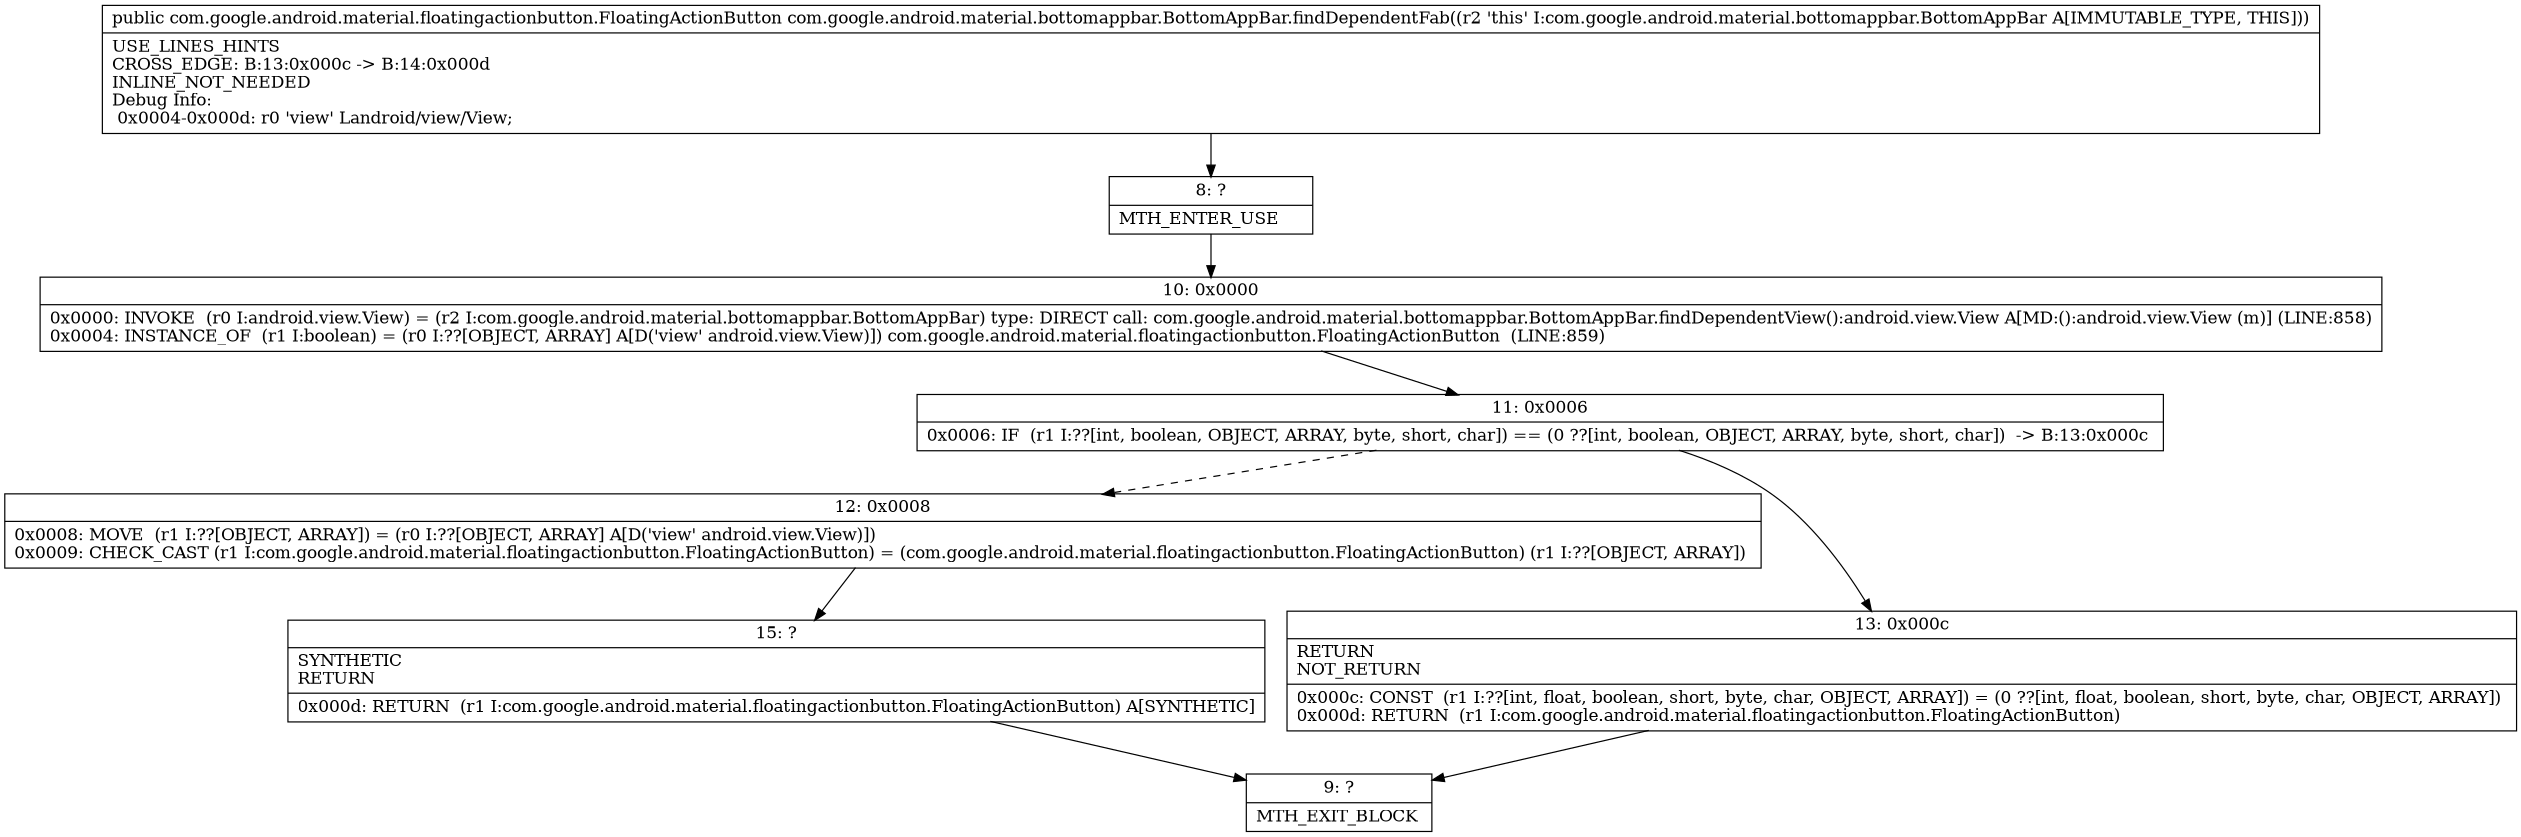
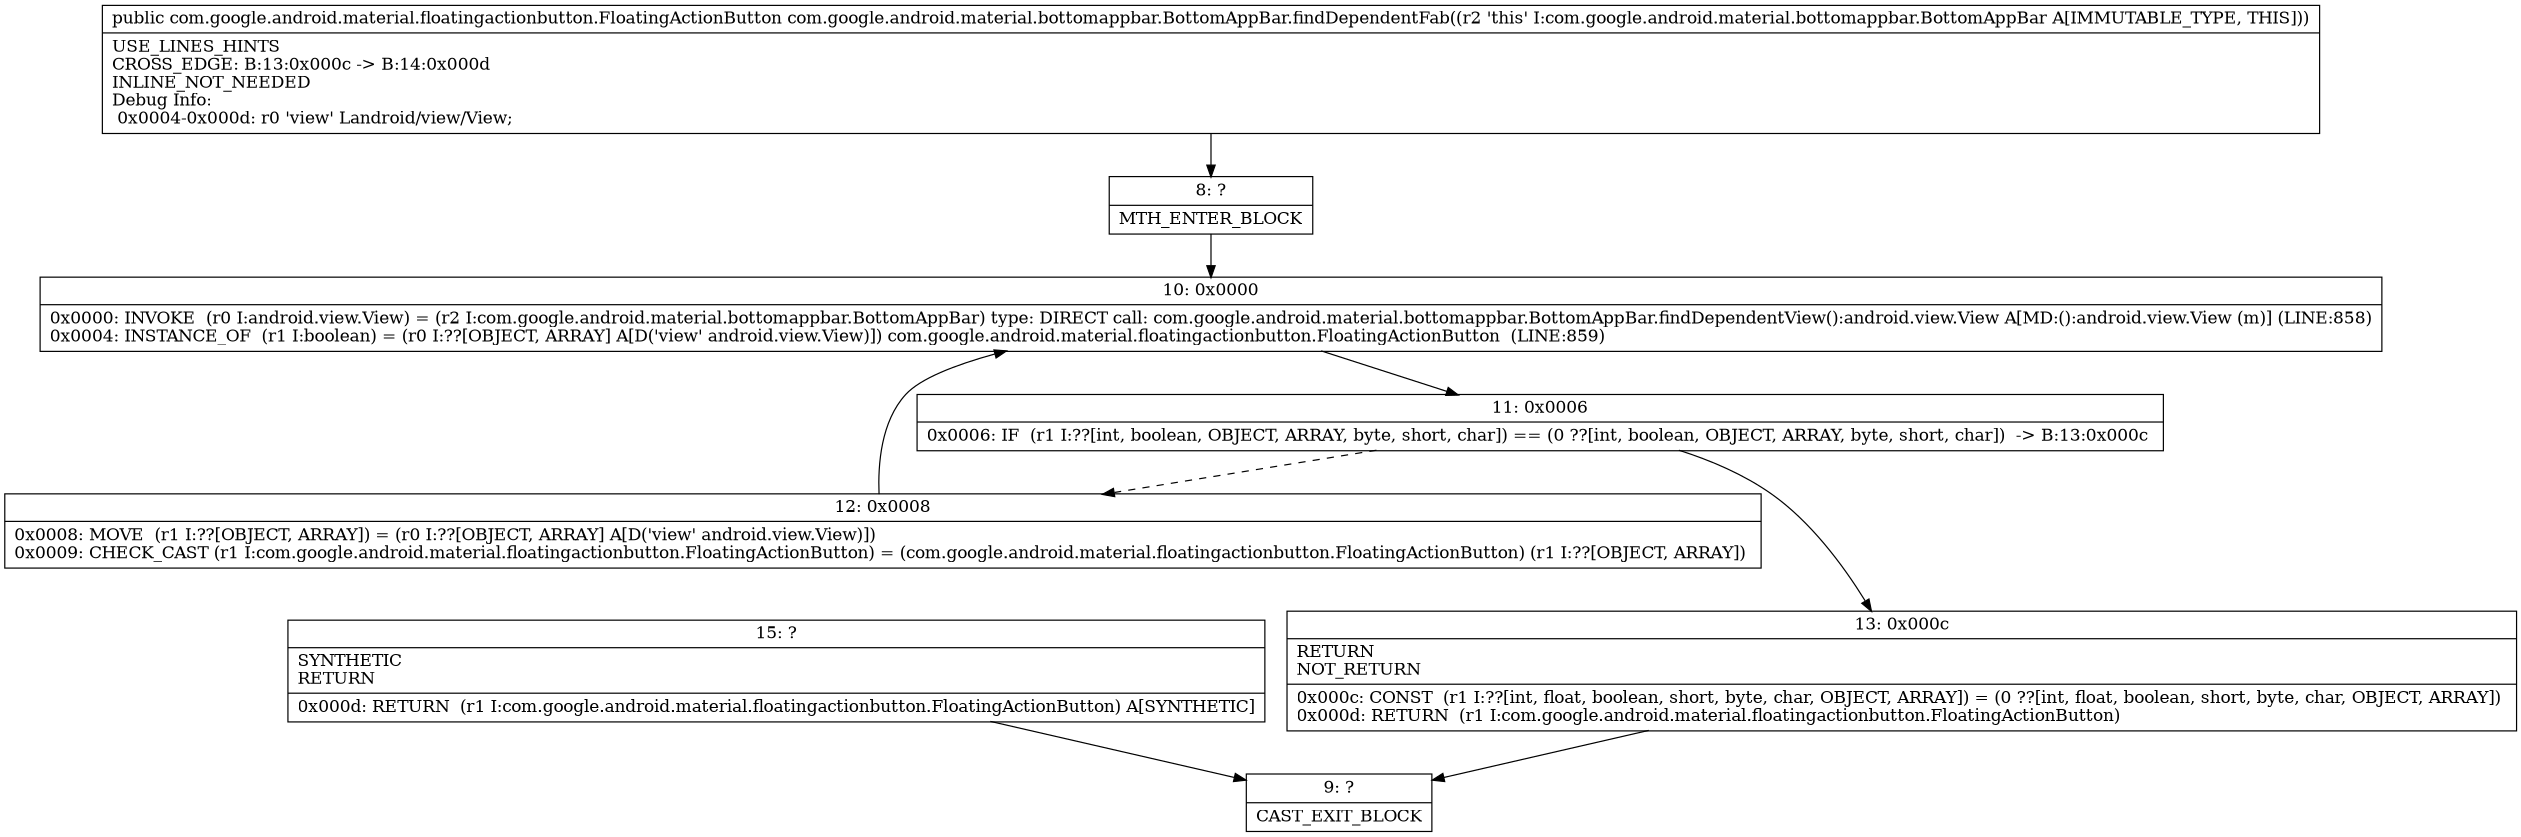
(1199, 219) -> (1211, 219)
(839, 589) -> (904, 397)
(1337, 817) -> (1339, 817)
